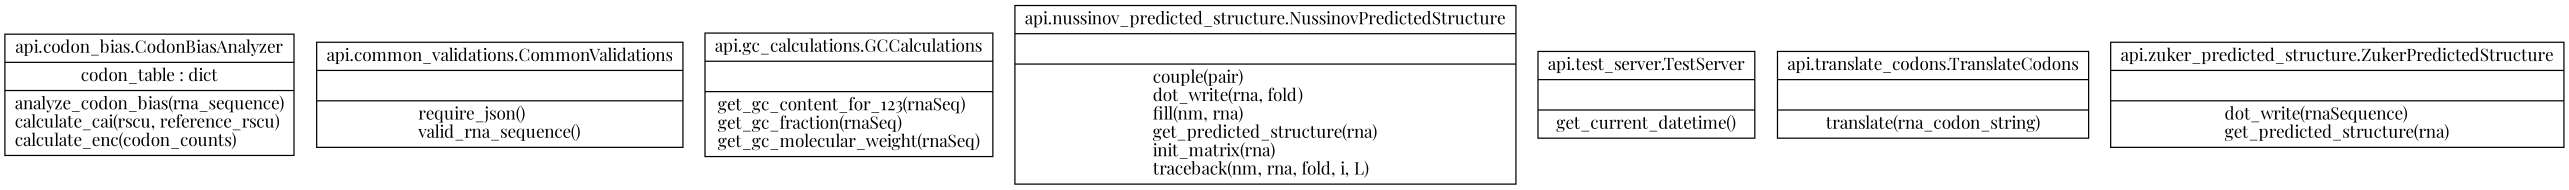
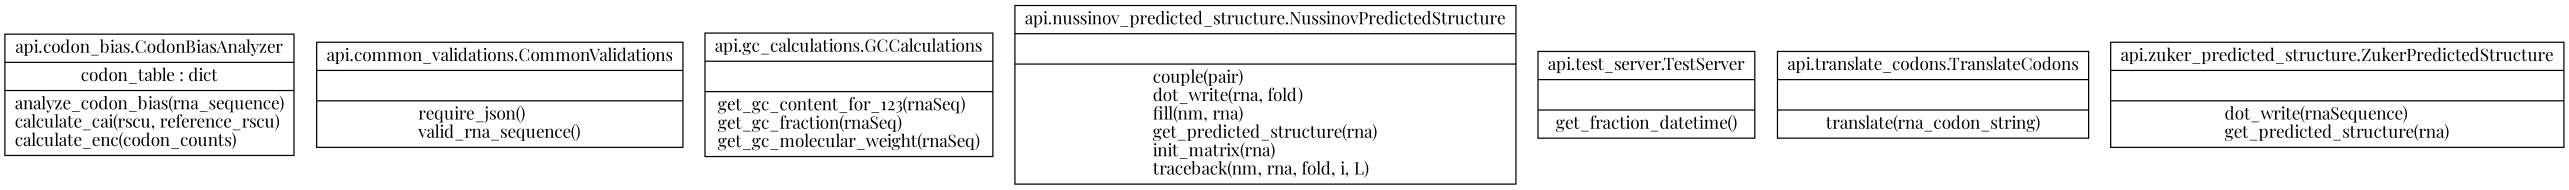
(1646, 123) -> (1646, 123)
